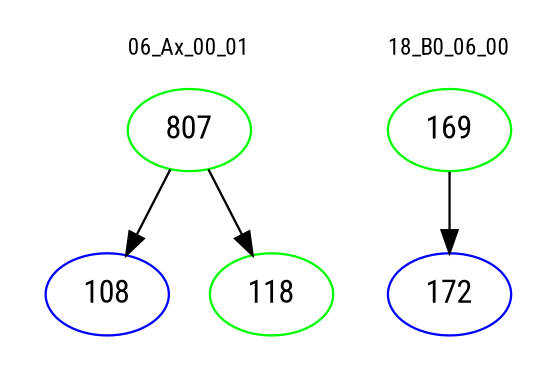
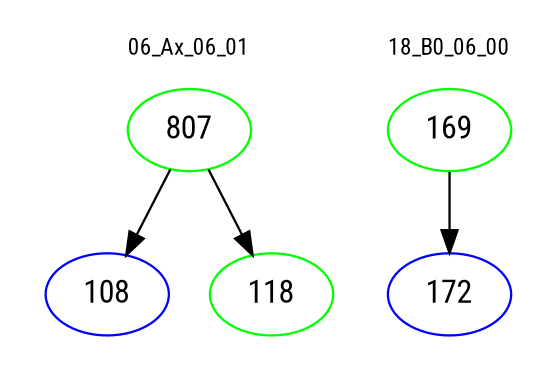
(189, 49) -> (189, 49)
